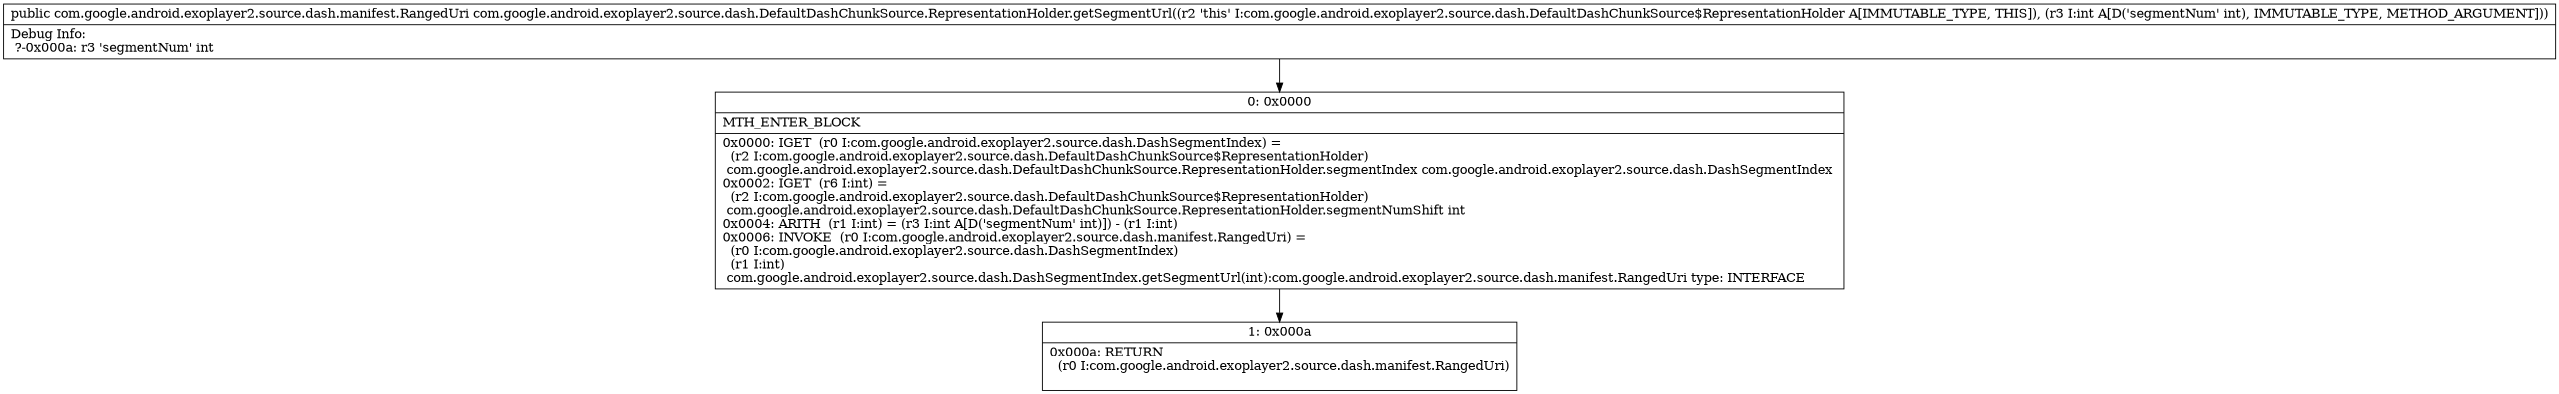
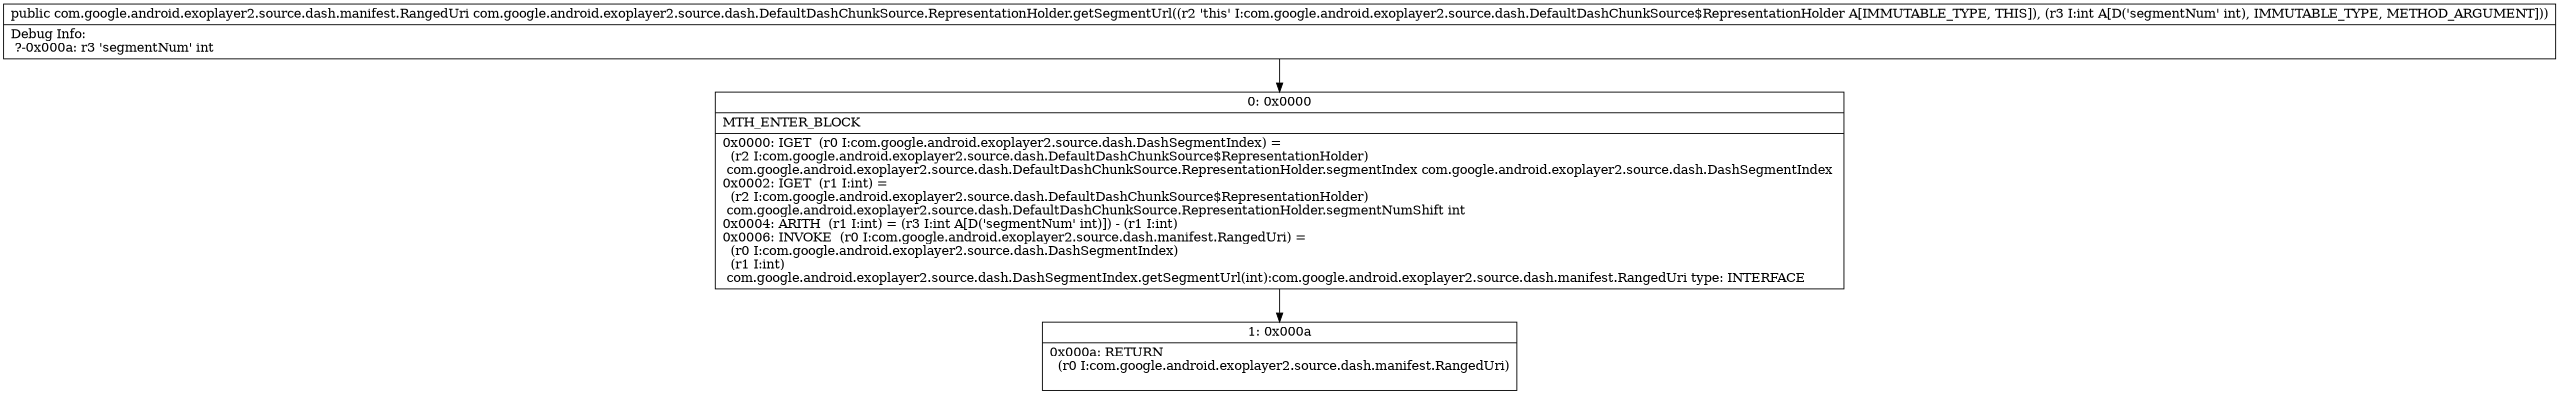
(807, 184) -> (807, 184)
